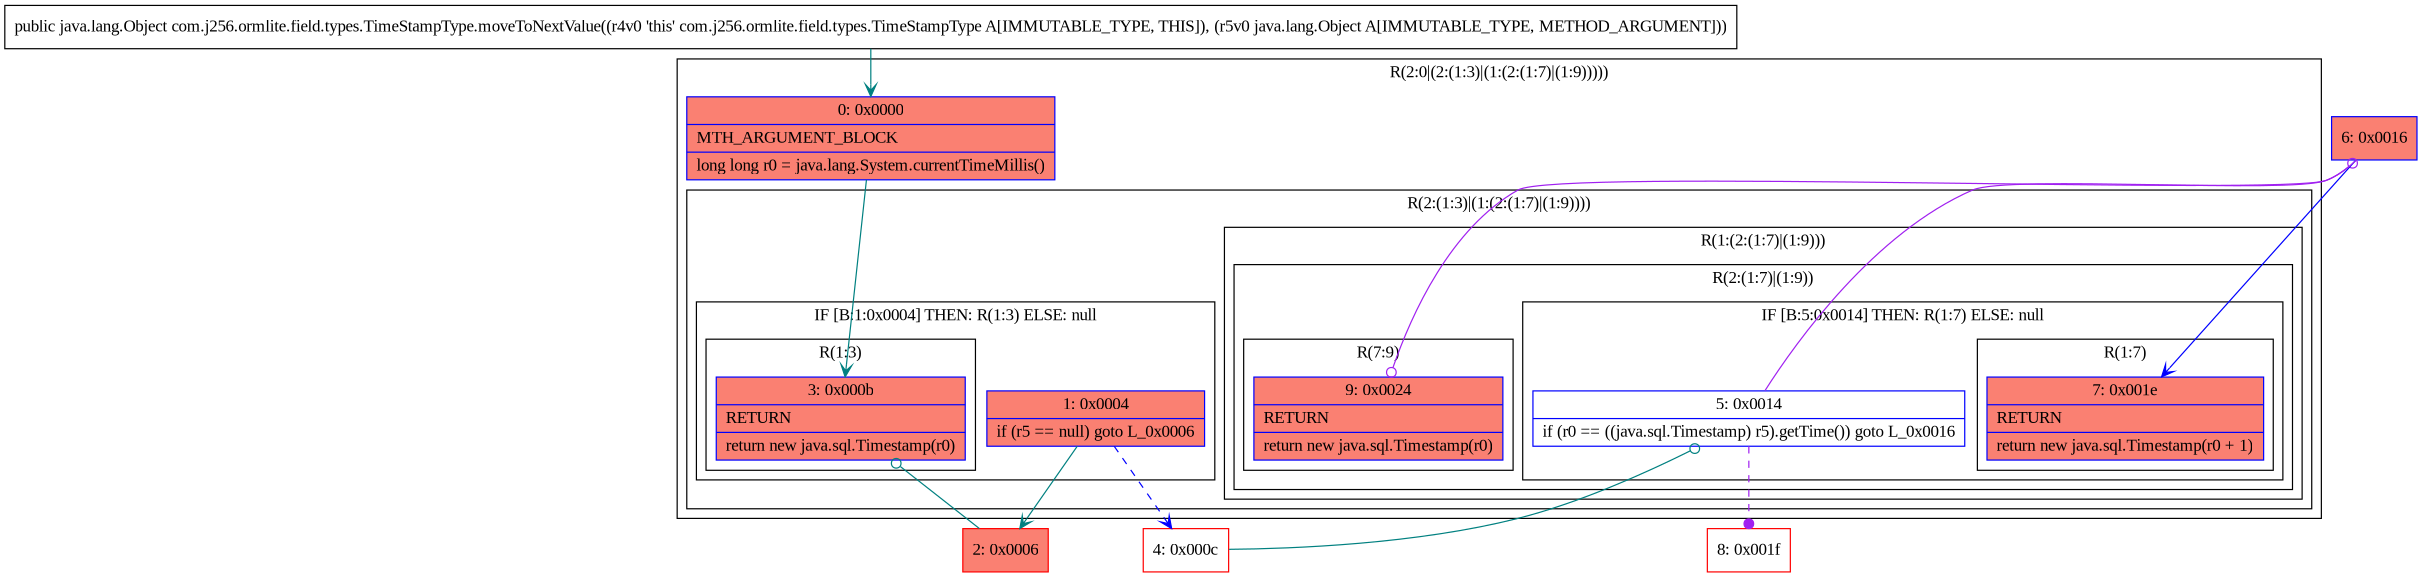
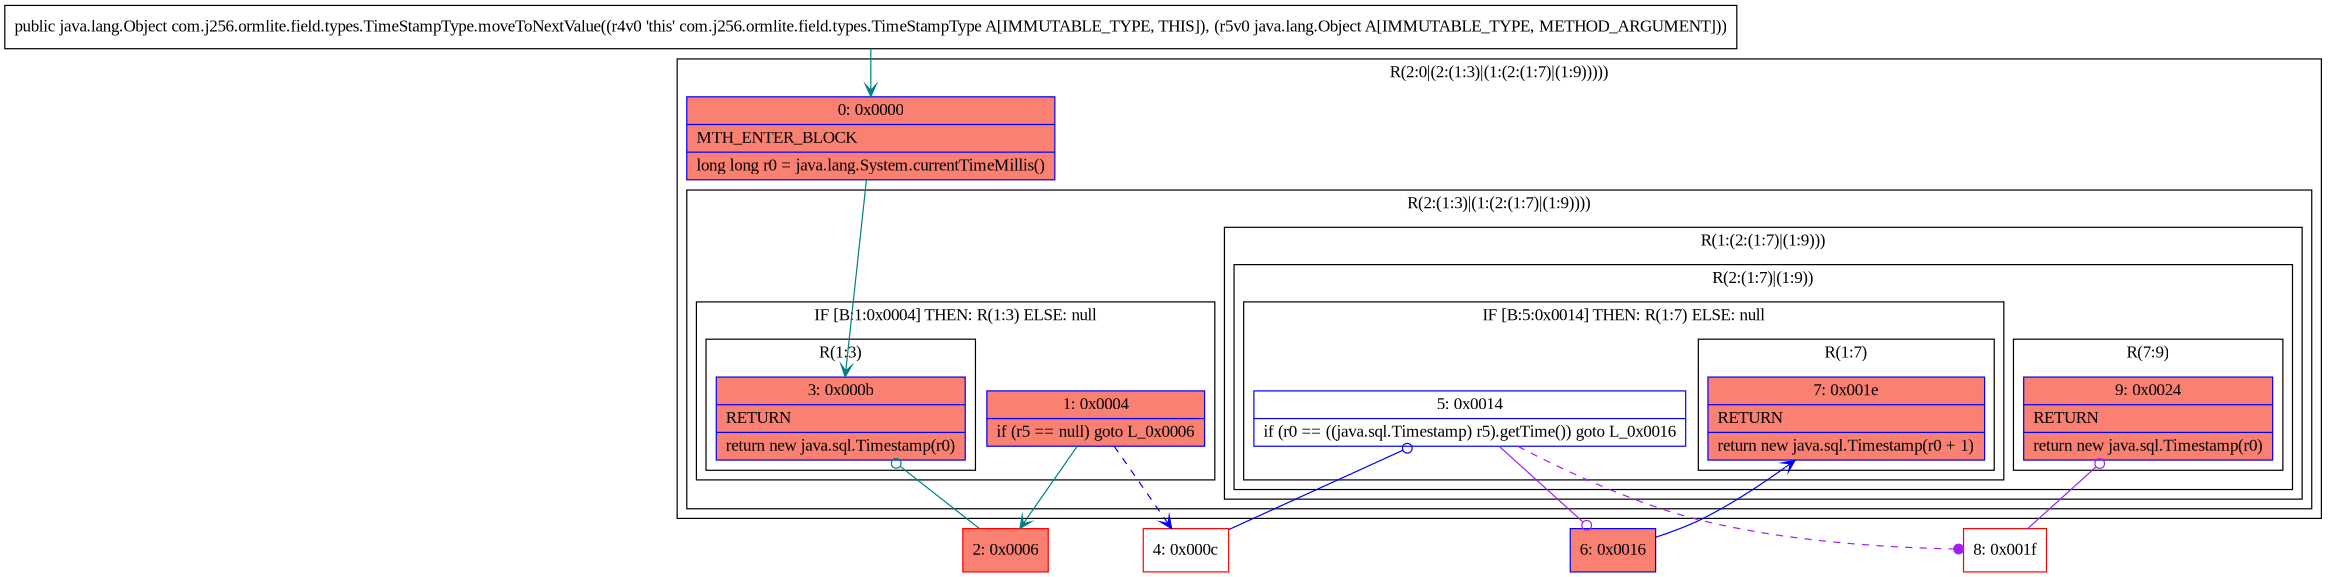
(797, 138) -> (777, 138)
(1829, 182) -> (2079, 482)
(1466, 529) -> (1355, 472)
